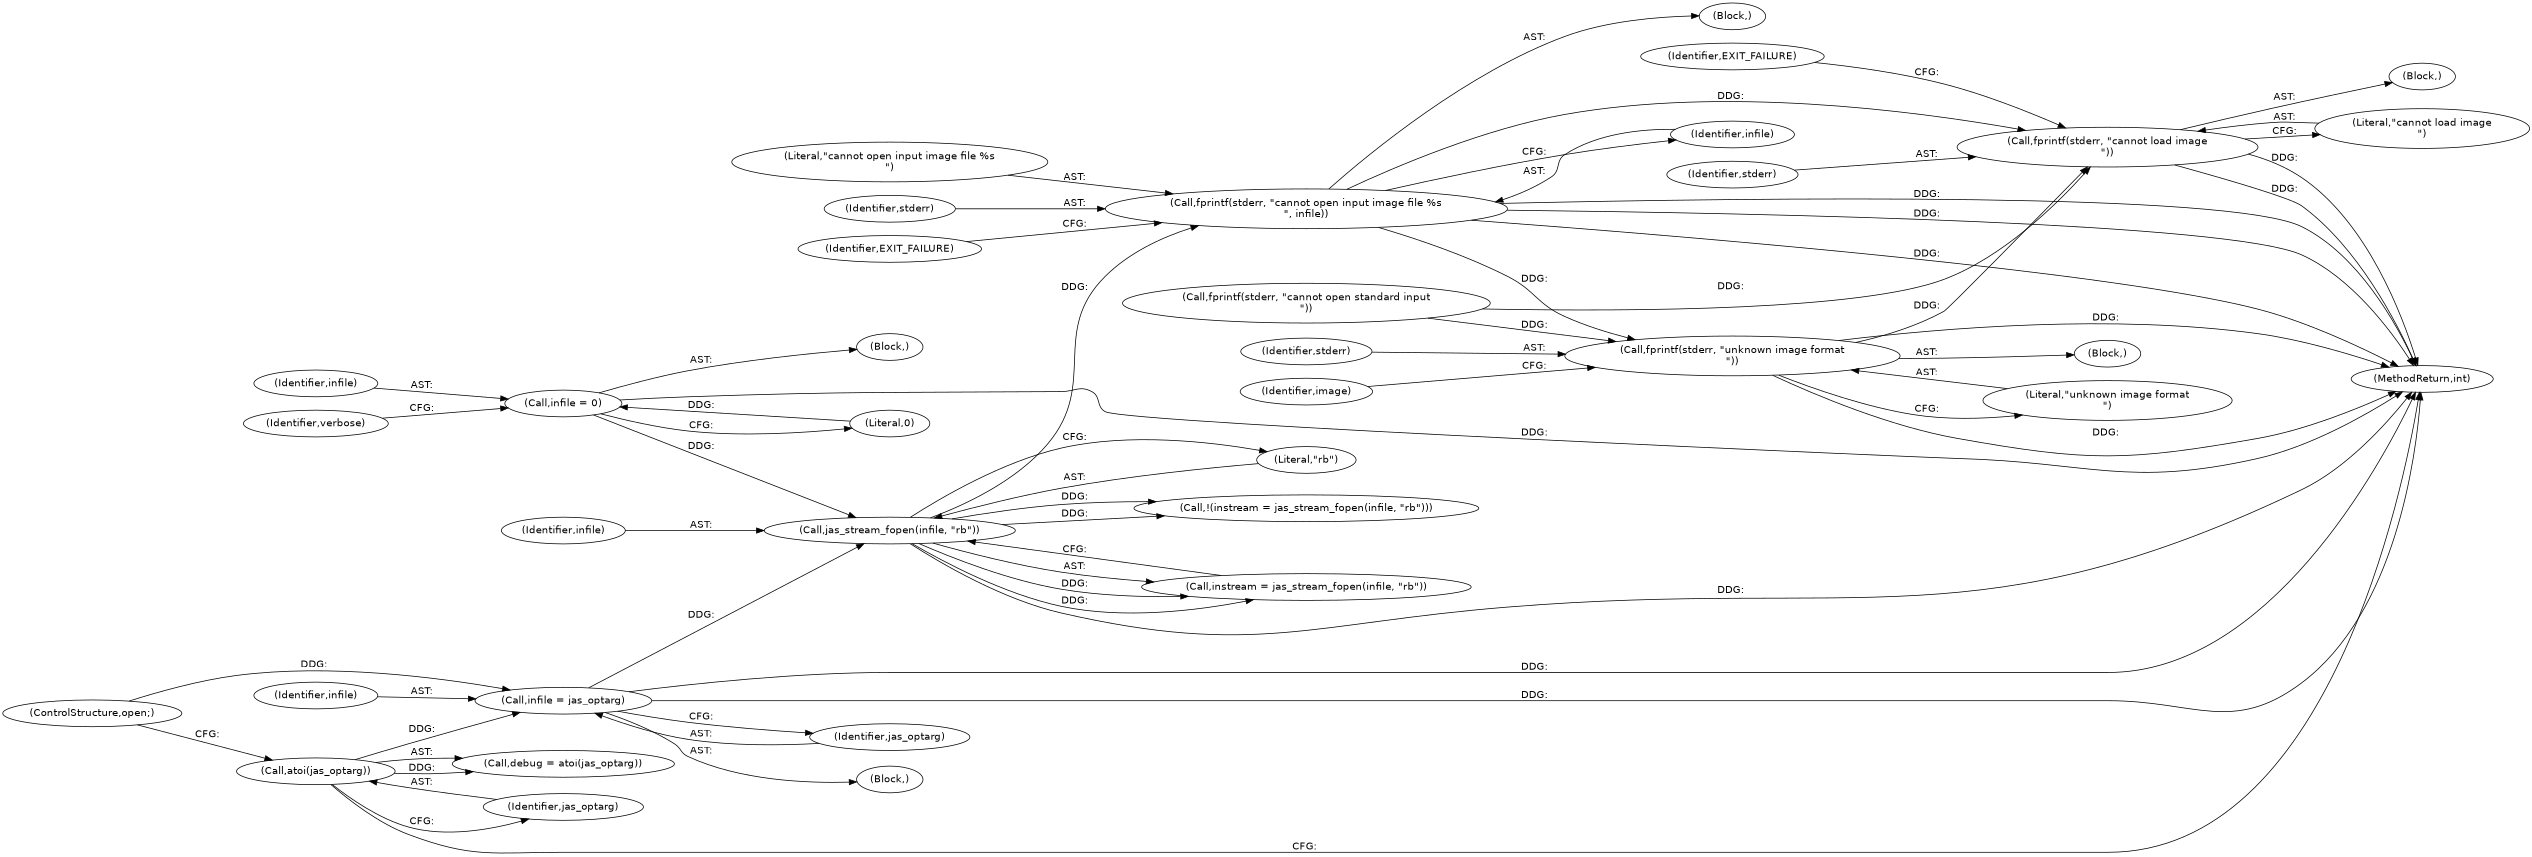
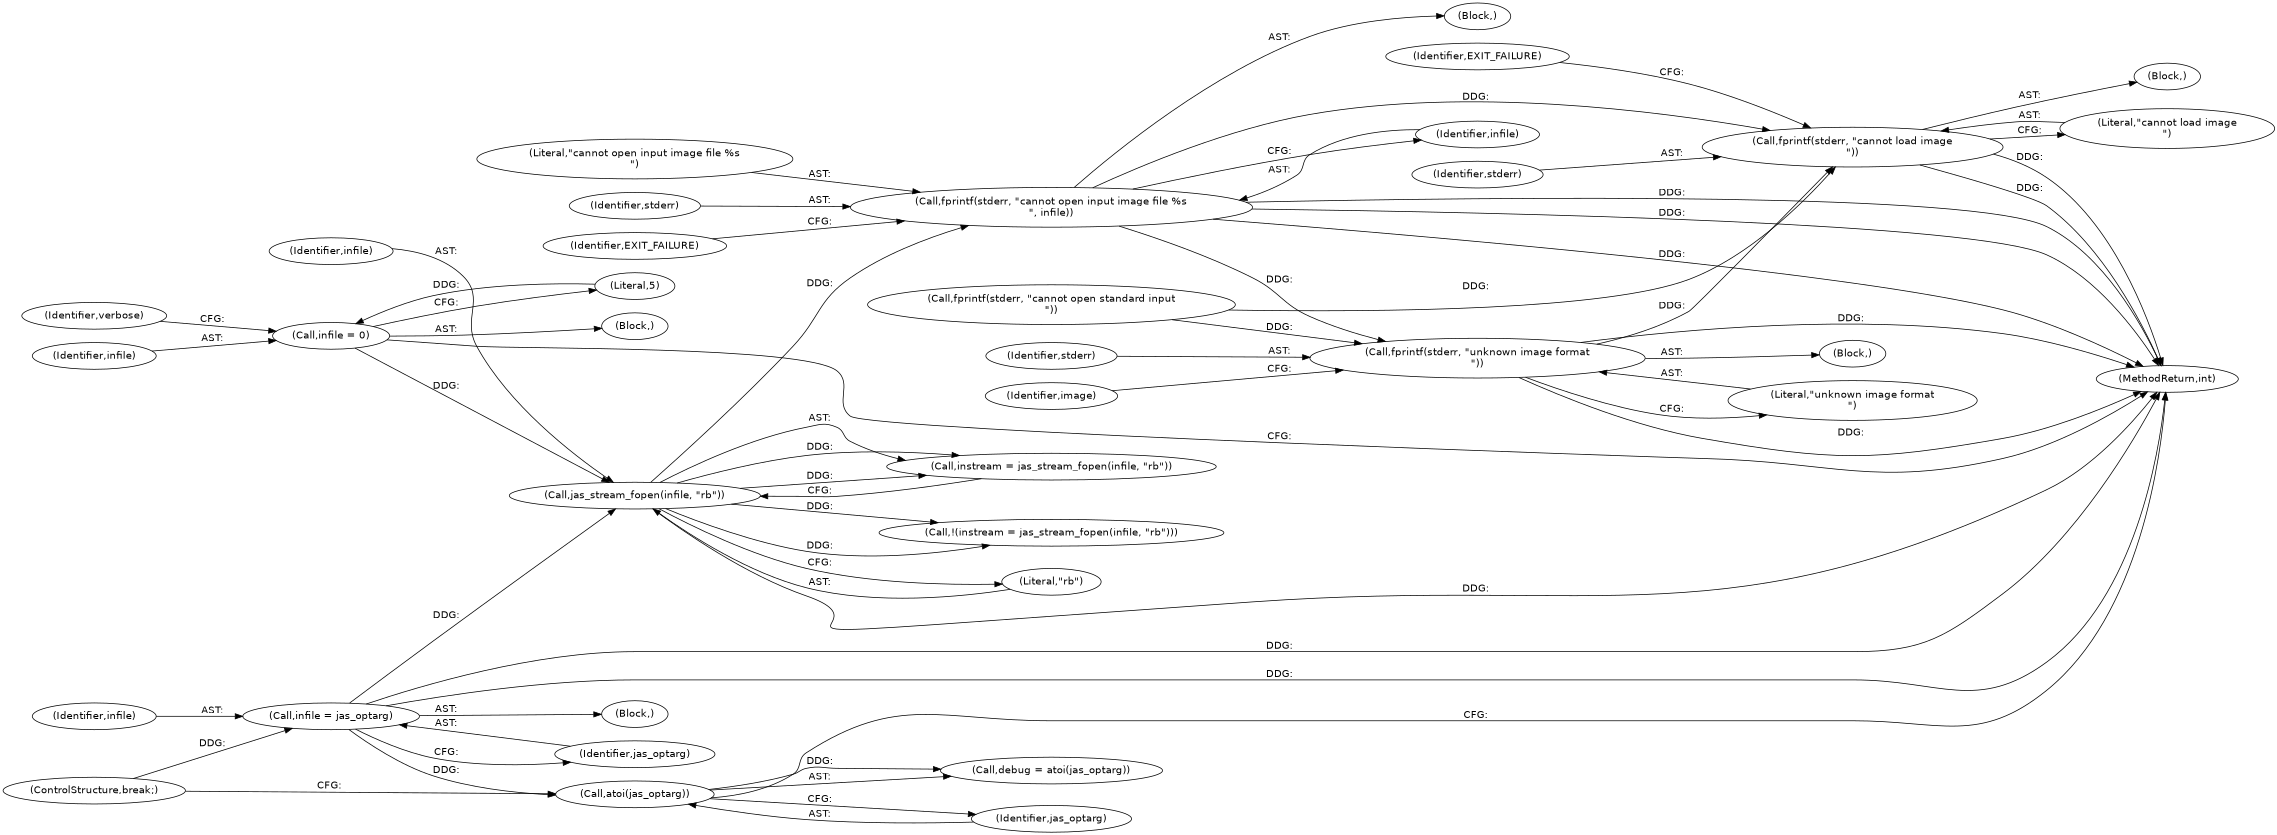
(890, 424) -> (635, 286)
(1536, 433) -> (1281, 437)
(92, 713) -> (94, 791)
(434, 737) -> (443, 779)
